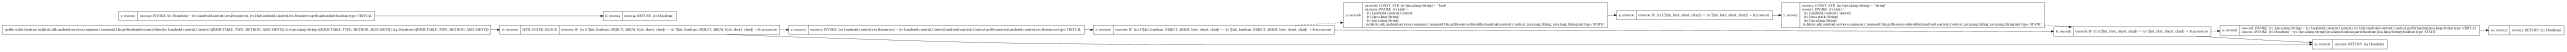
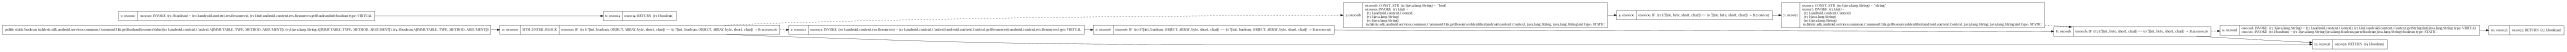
(1820, 17) -> (1819, 17)
(1318, 24) -> (1033, 18)
